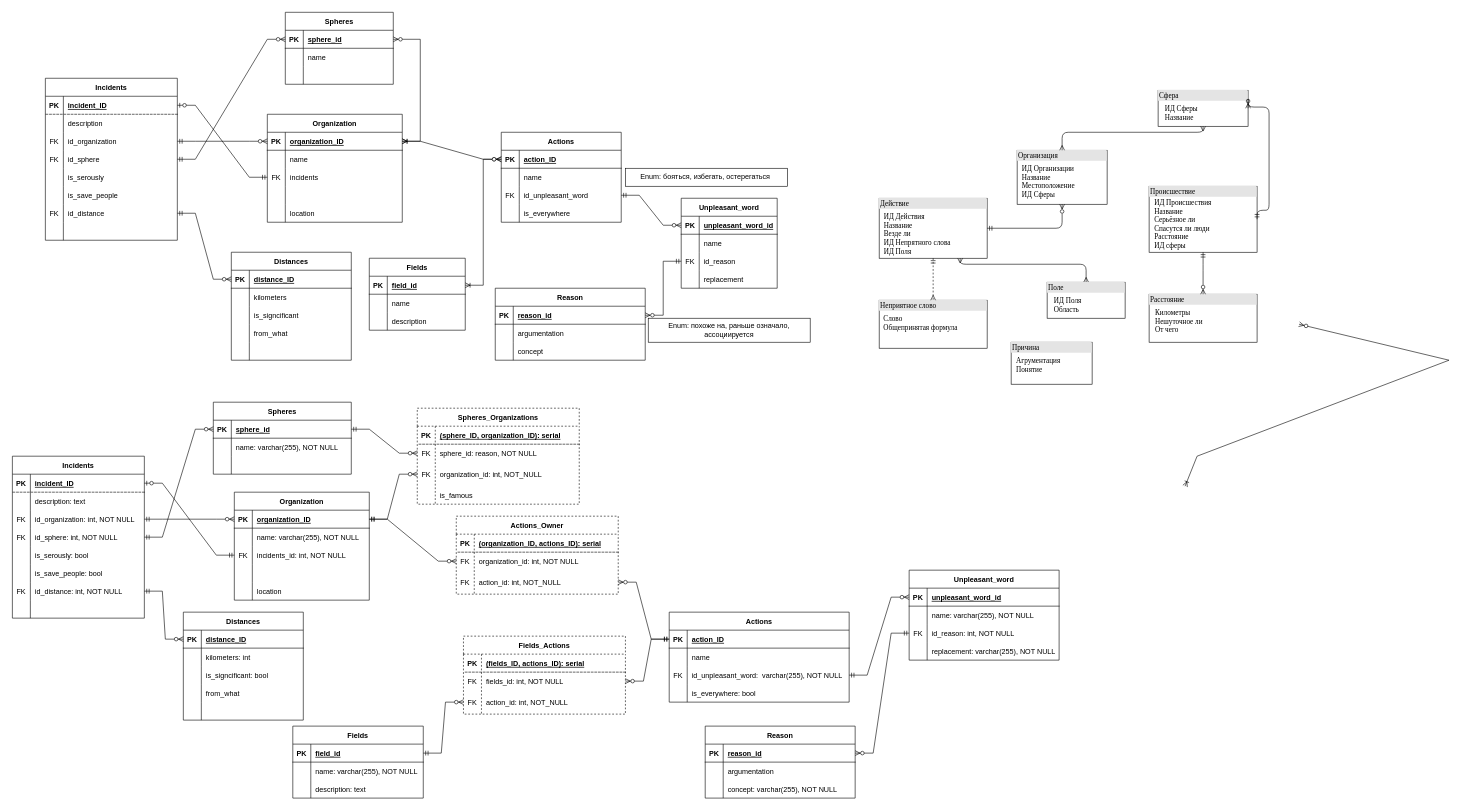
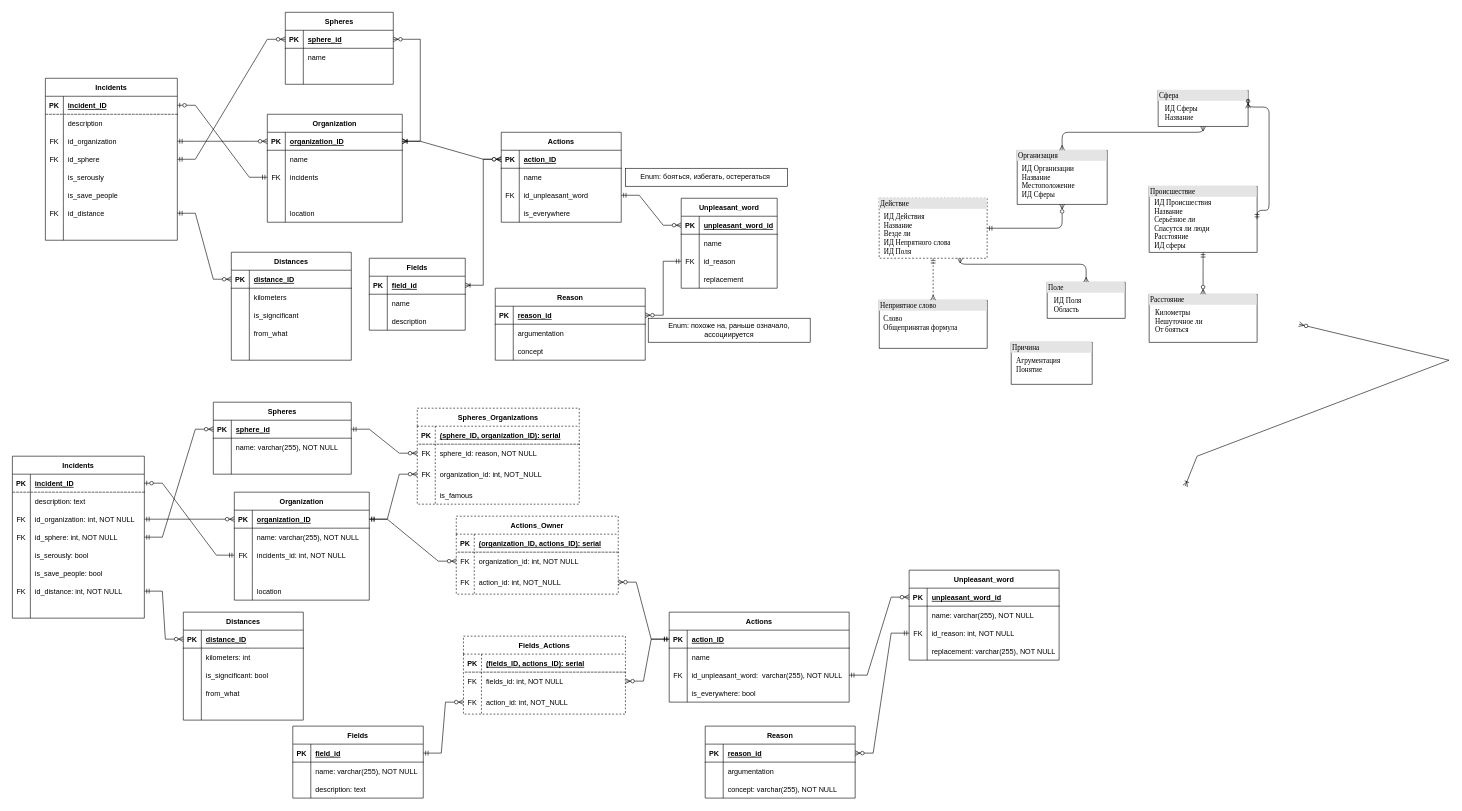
(933, 228) -> (933, 228)
(1175, 312) -> (1175, 312)
